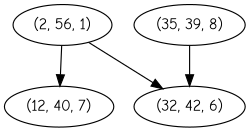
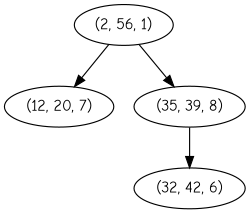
(121, 63) -> (153, 61)
(59, 107) -> (59, 107)
